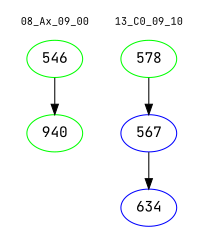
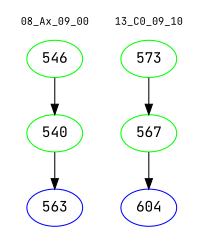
(149, 59) -> (149, 59)
(55, 133) -> (55, 133)
(149, 133) -> (149, 133)
none -> (55, 208)
(149, 208) -> (149, 208)
